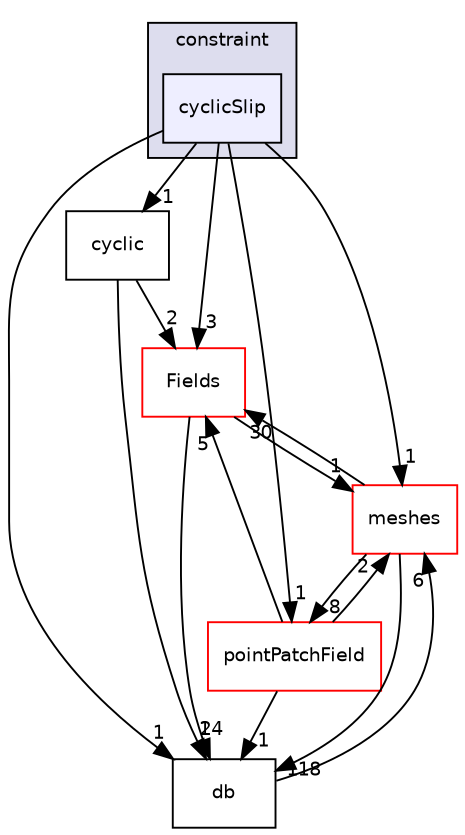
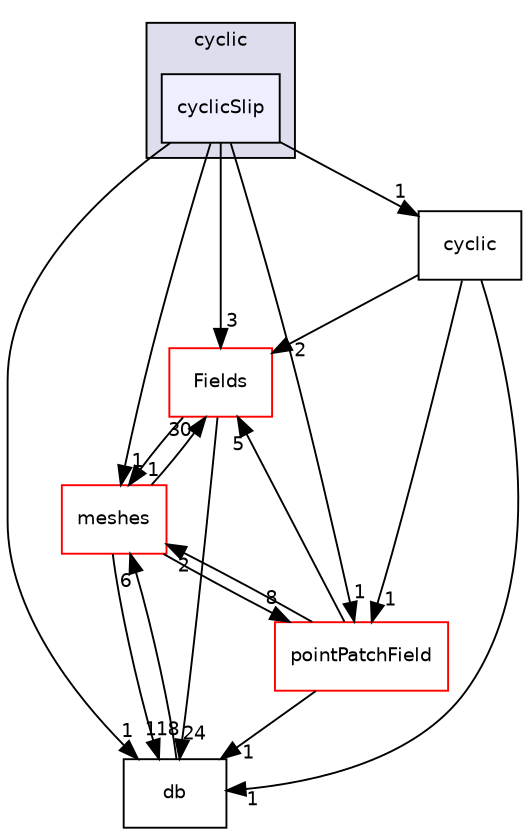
(222, 41) -> (221, 41)
none -> (422, 443)
